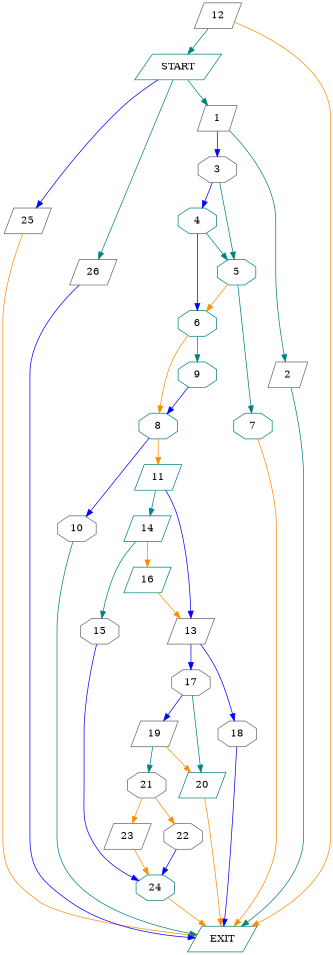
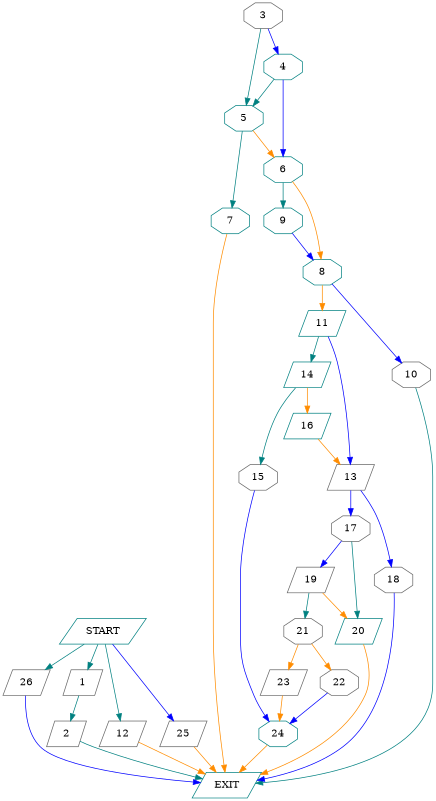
(200, 39) -> (112, 679)
(217, 140) -> none
